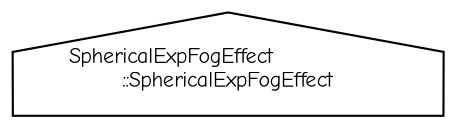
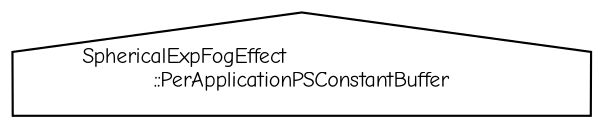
(228, 70) -> (302, 70)
